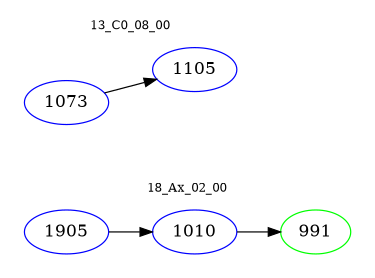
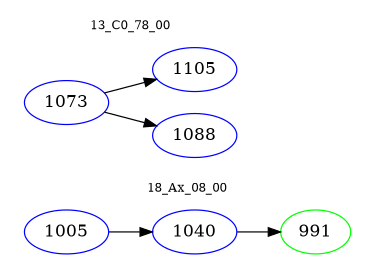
(131, 26) -> (131, 26)
none -> (195, 136)
(188, 189) -> (188, 189)
(67, 232) -> (67, 232)
(195, 232) -> (195, 232)
